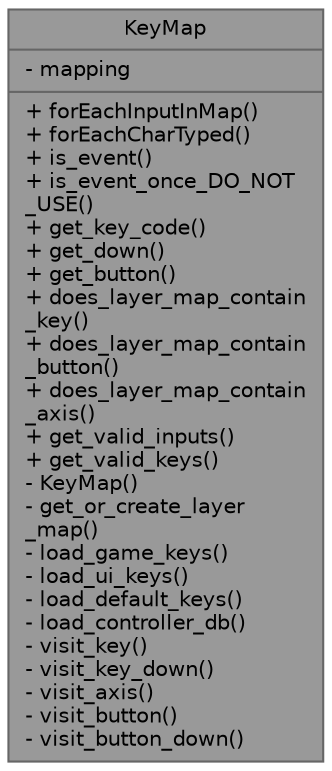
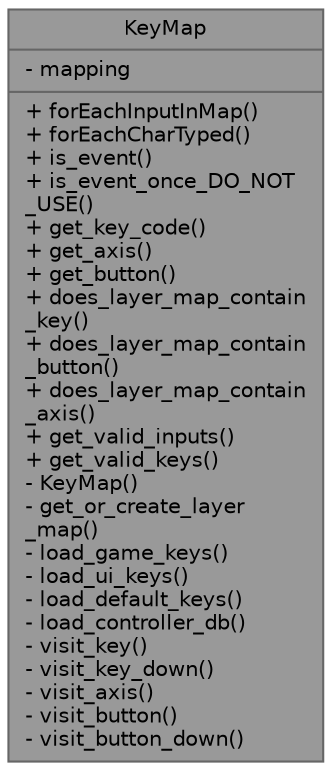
(96, 251) -> (90, 251)
